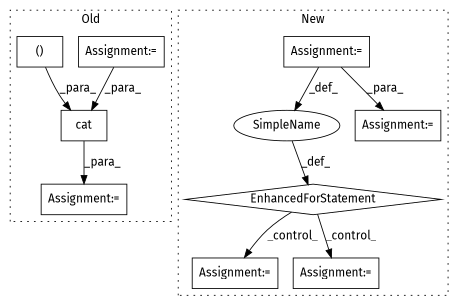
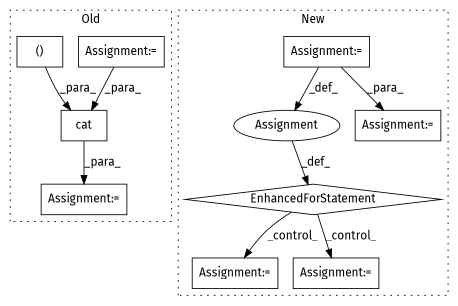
(287, 126) -> (287, 126)
